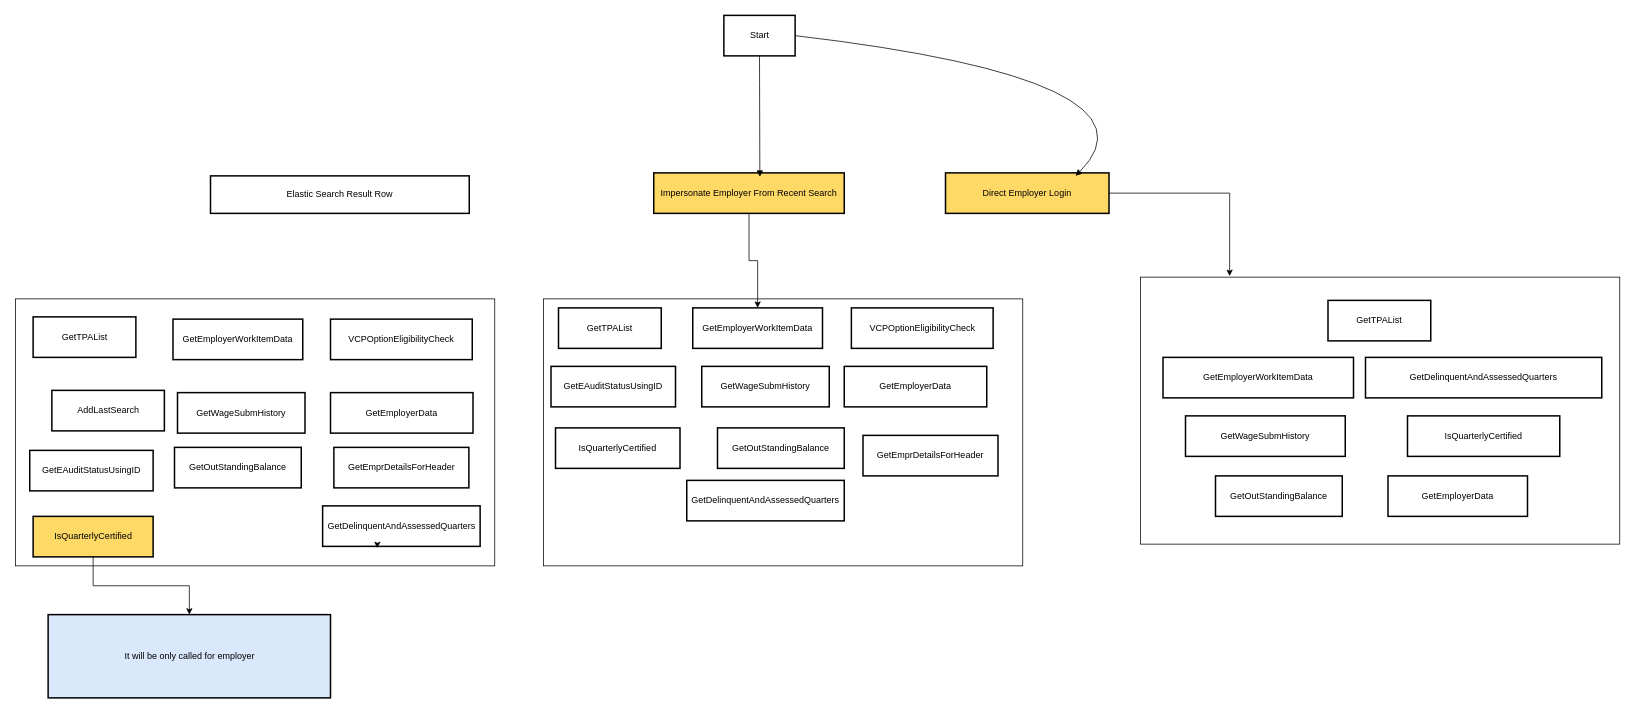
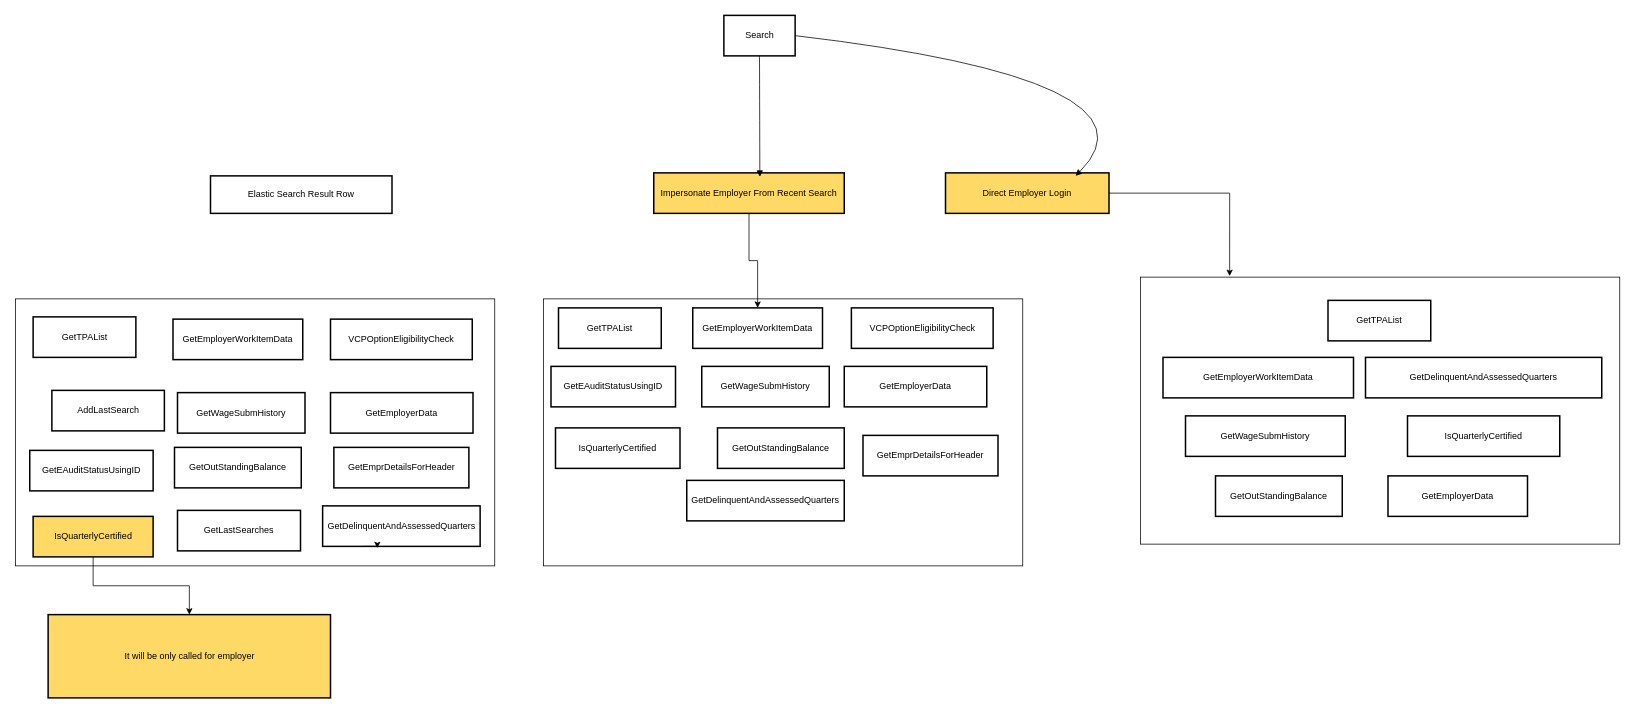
(760, 36) -> (760, 36)
(340, 195) -> (301, 195)
none -> (239, 531)
(189, 656) -> (189, 656)
